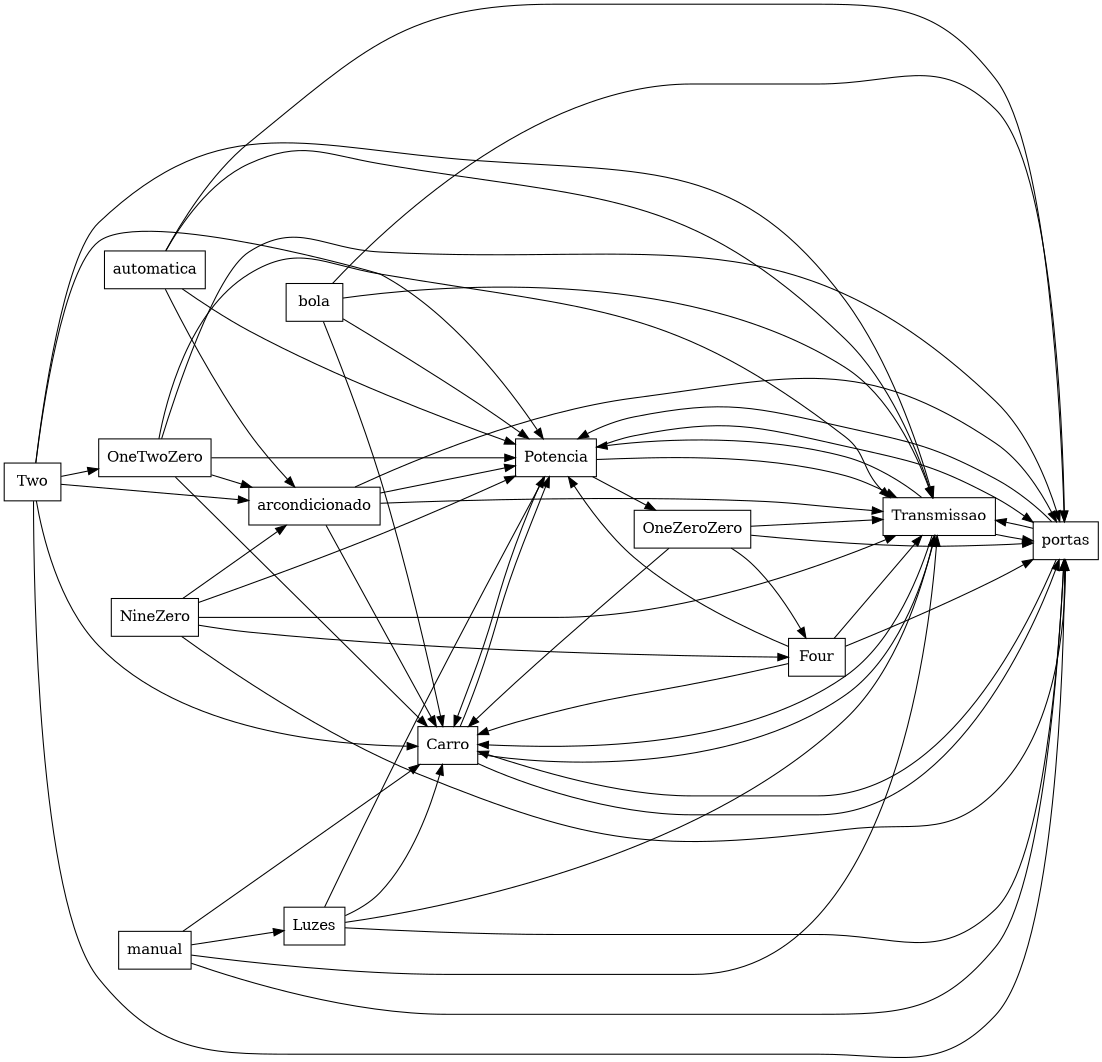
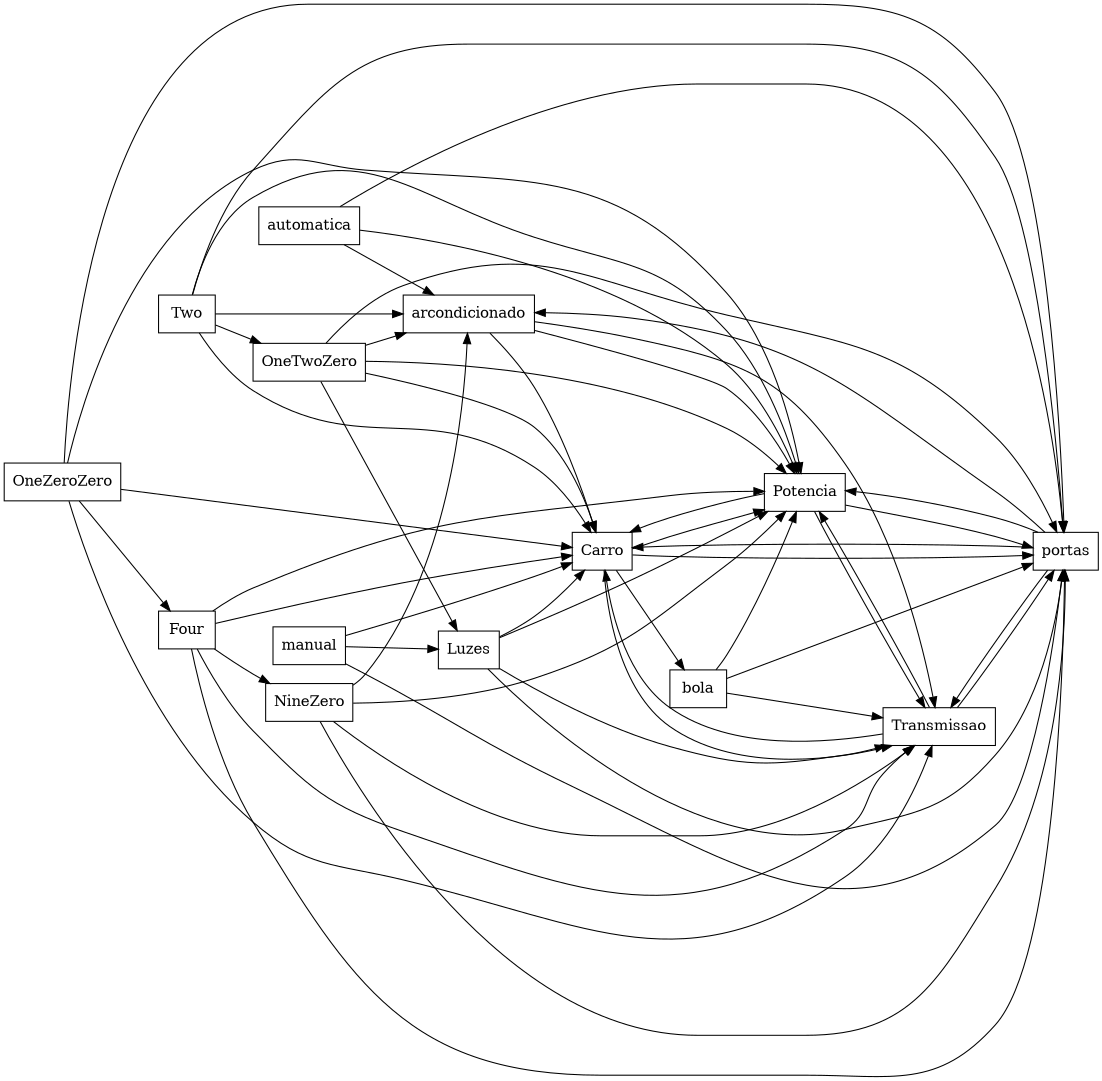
(461, 159) -> none
(590, 197) -> none
(519, 296) -> (386, 501)
(720, 386) -> (817, 371)
(619, 491) -> (421, 174)
(391, 516) -> (647, 616)
(473, 648) -> (237, 664)
(709, 971) -> none
